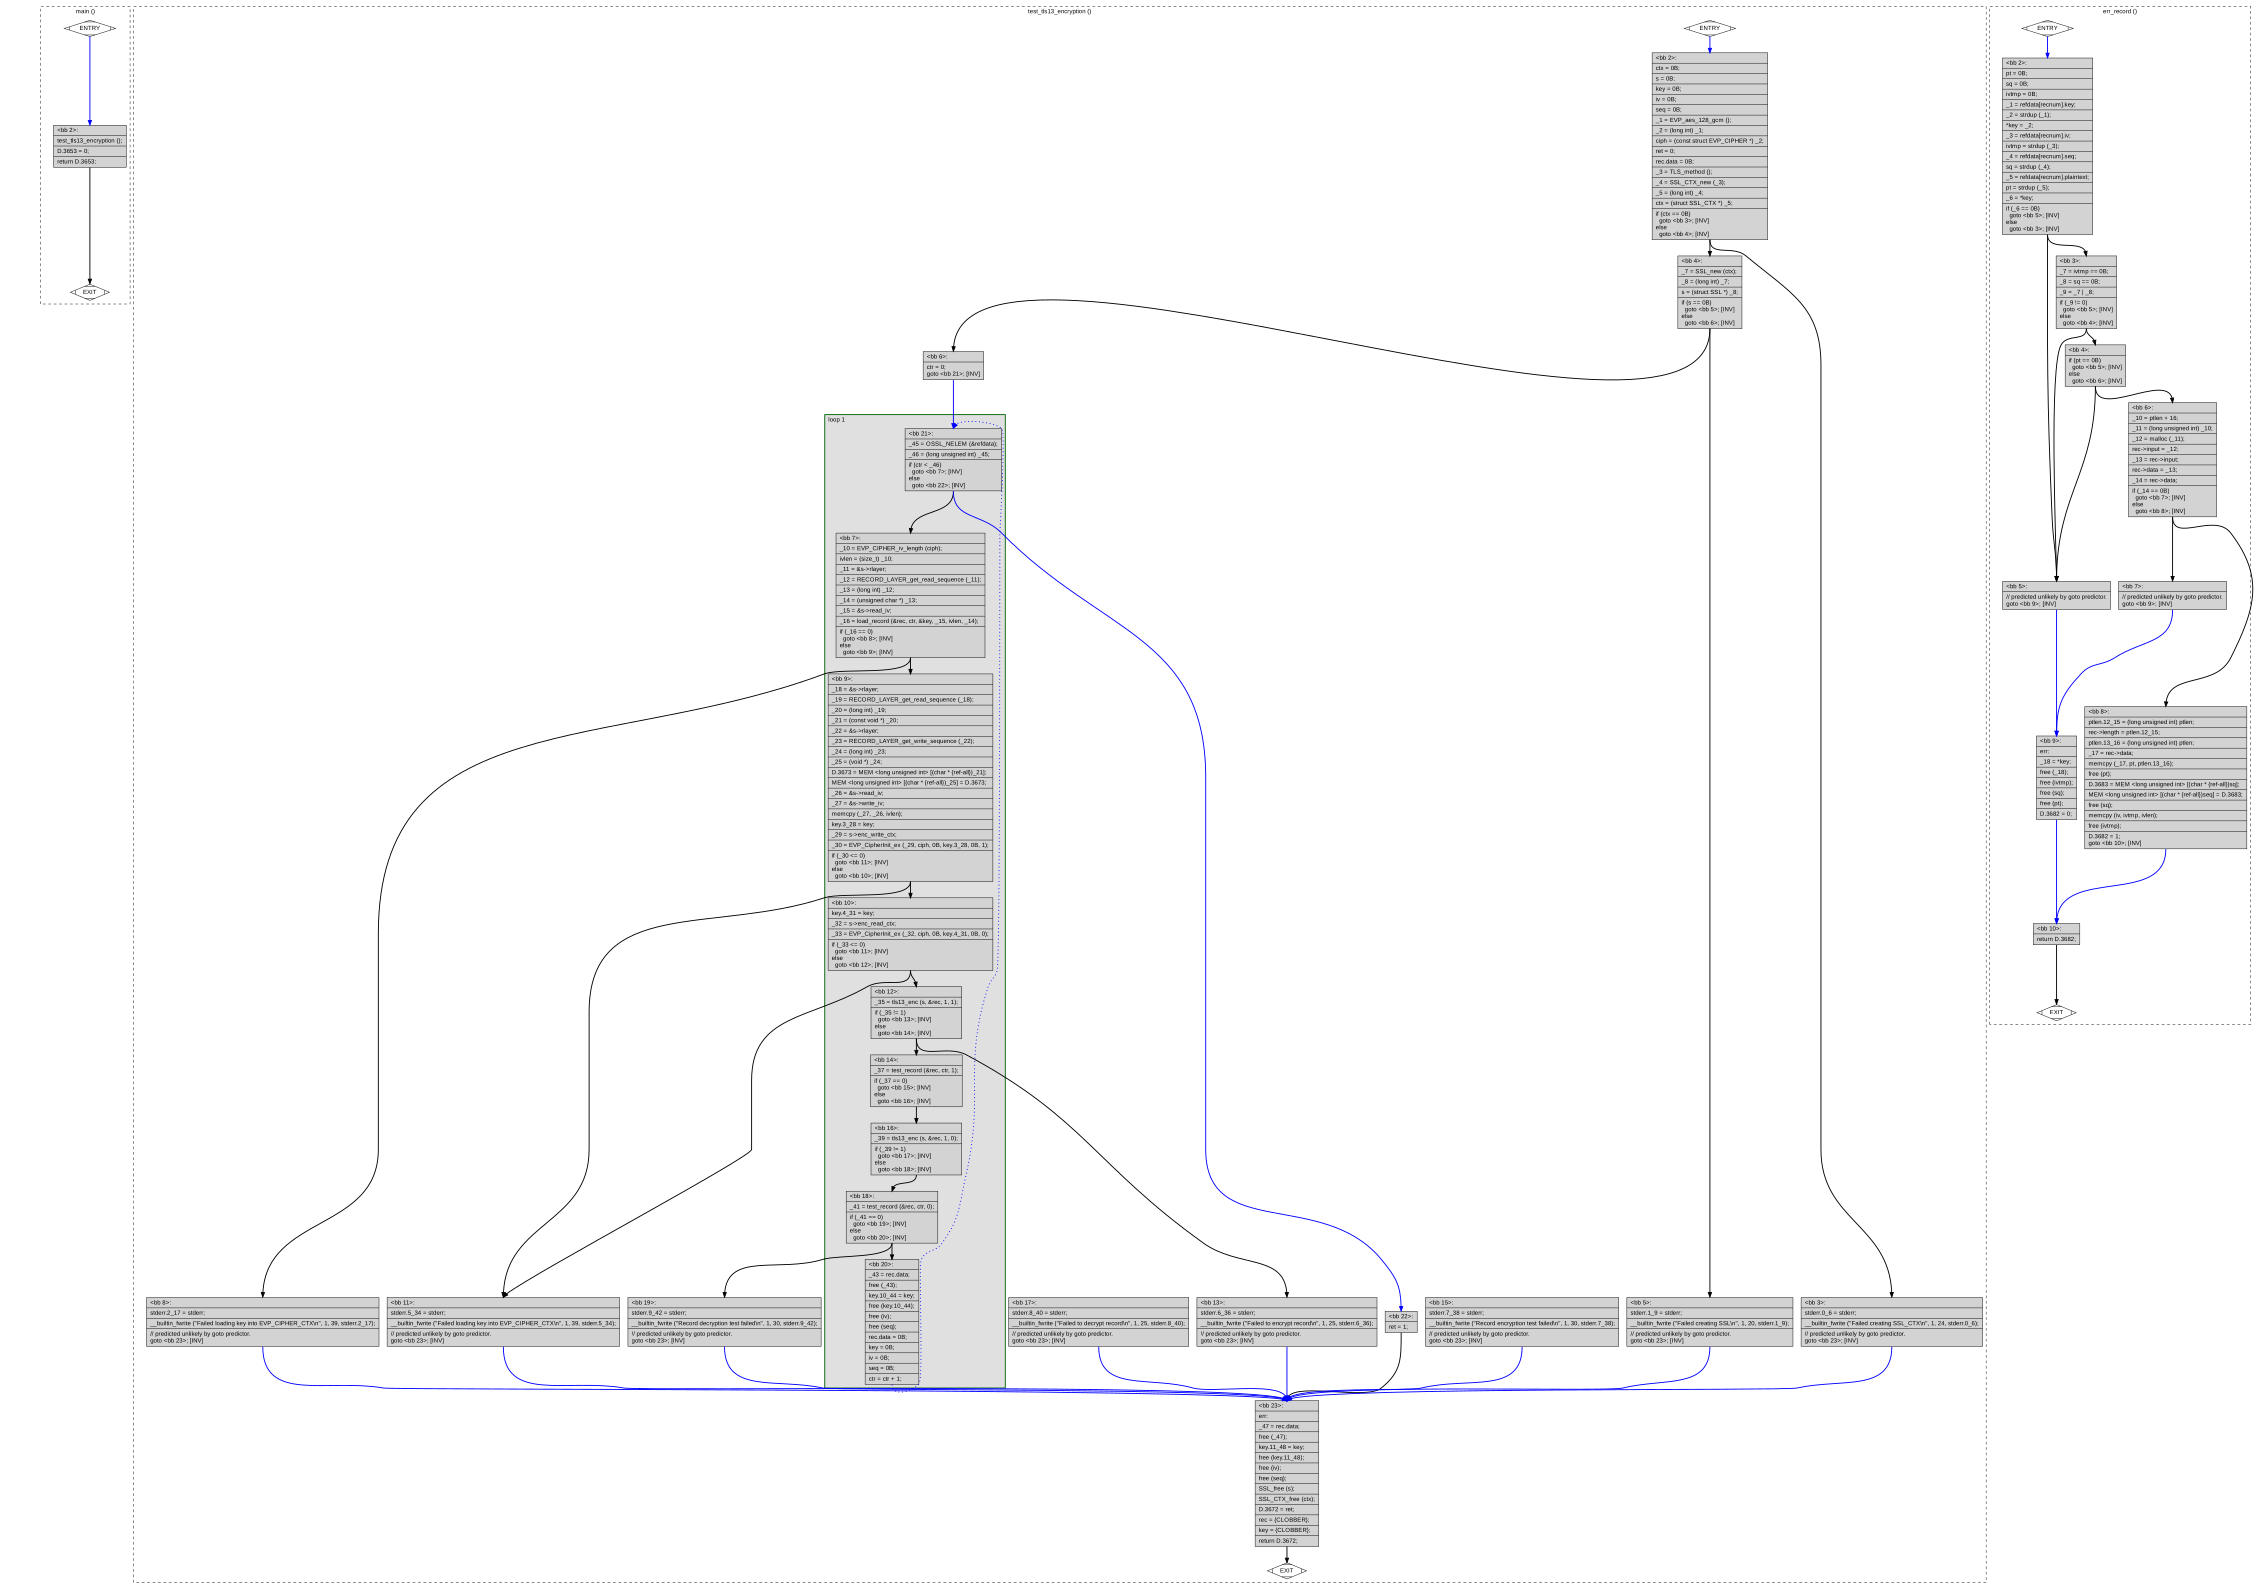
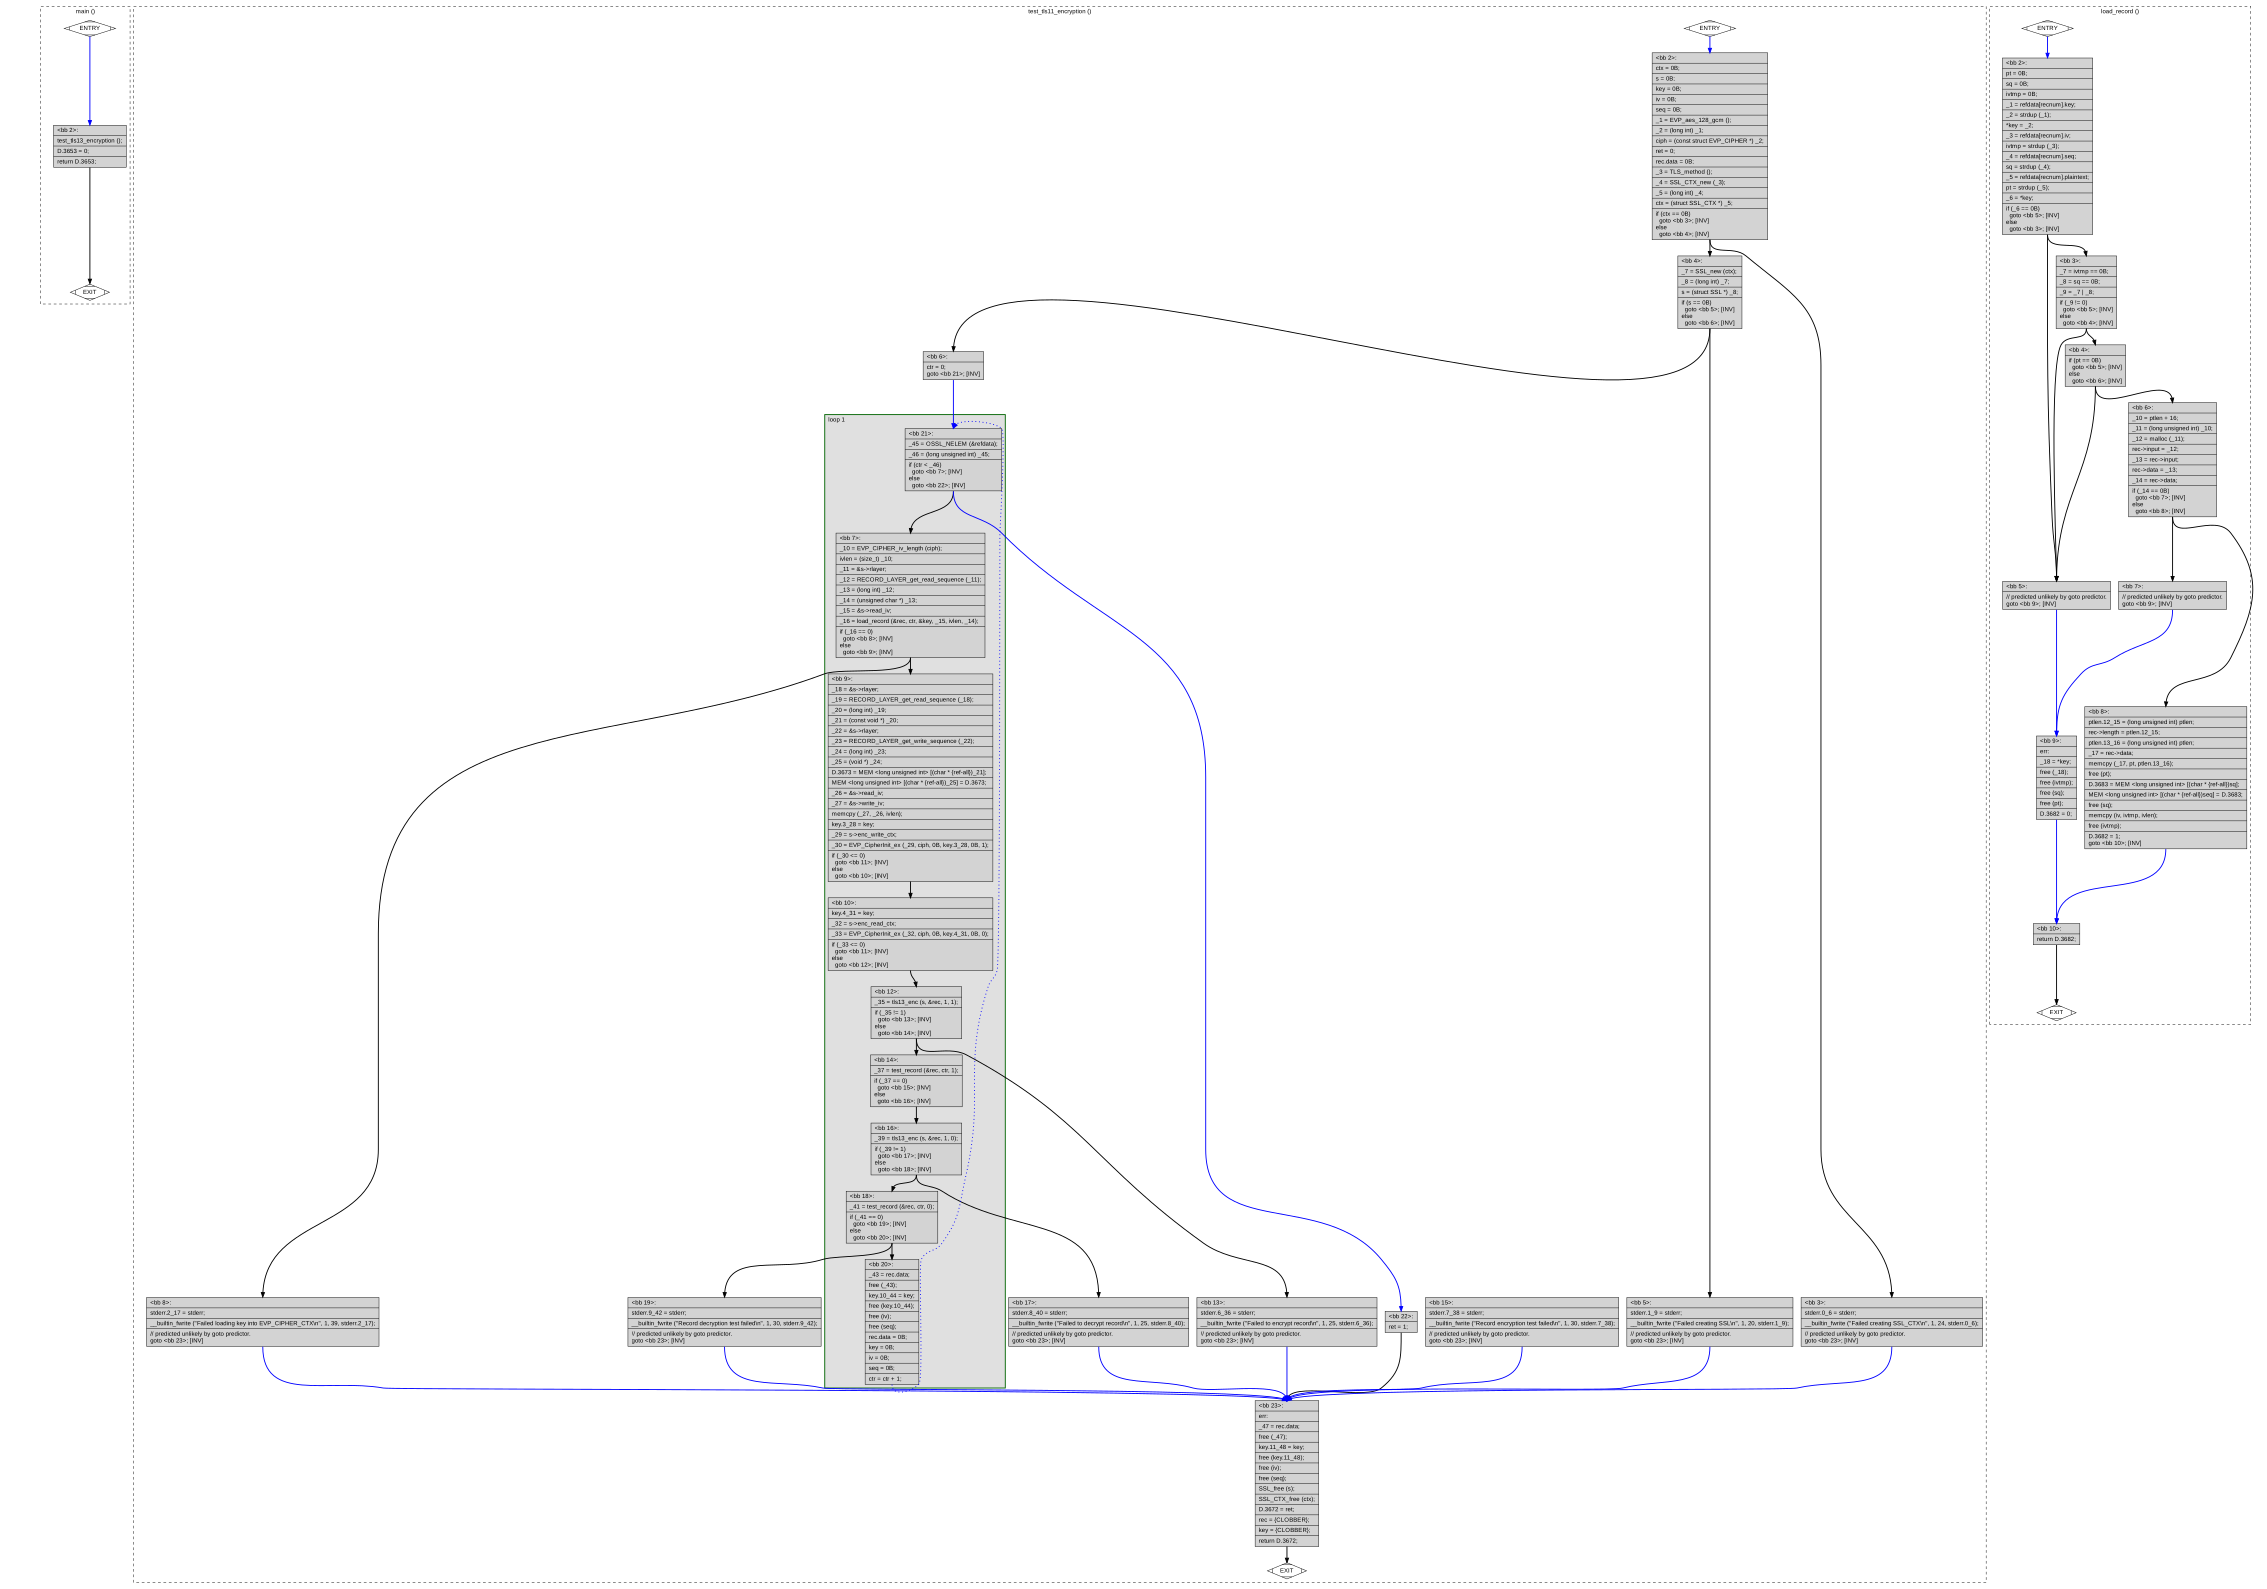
(1060, 12) -> (1060, 12)
(2120, 12) -> (2120, 12)
none -> (1019, 1222)
(503, 1322) -> none
